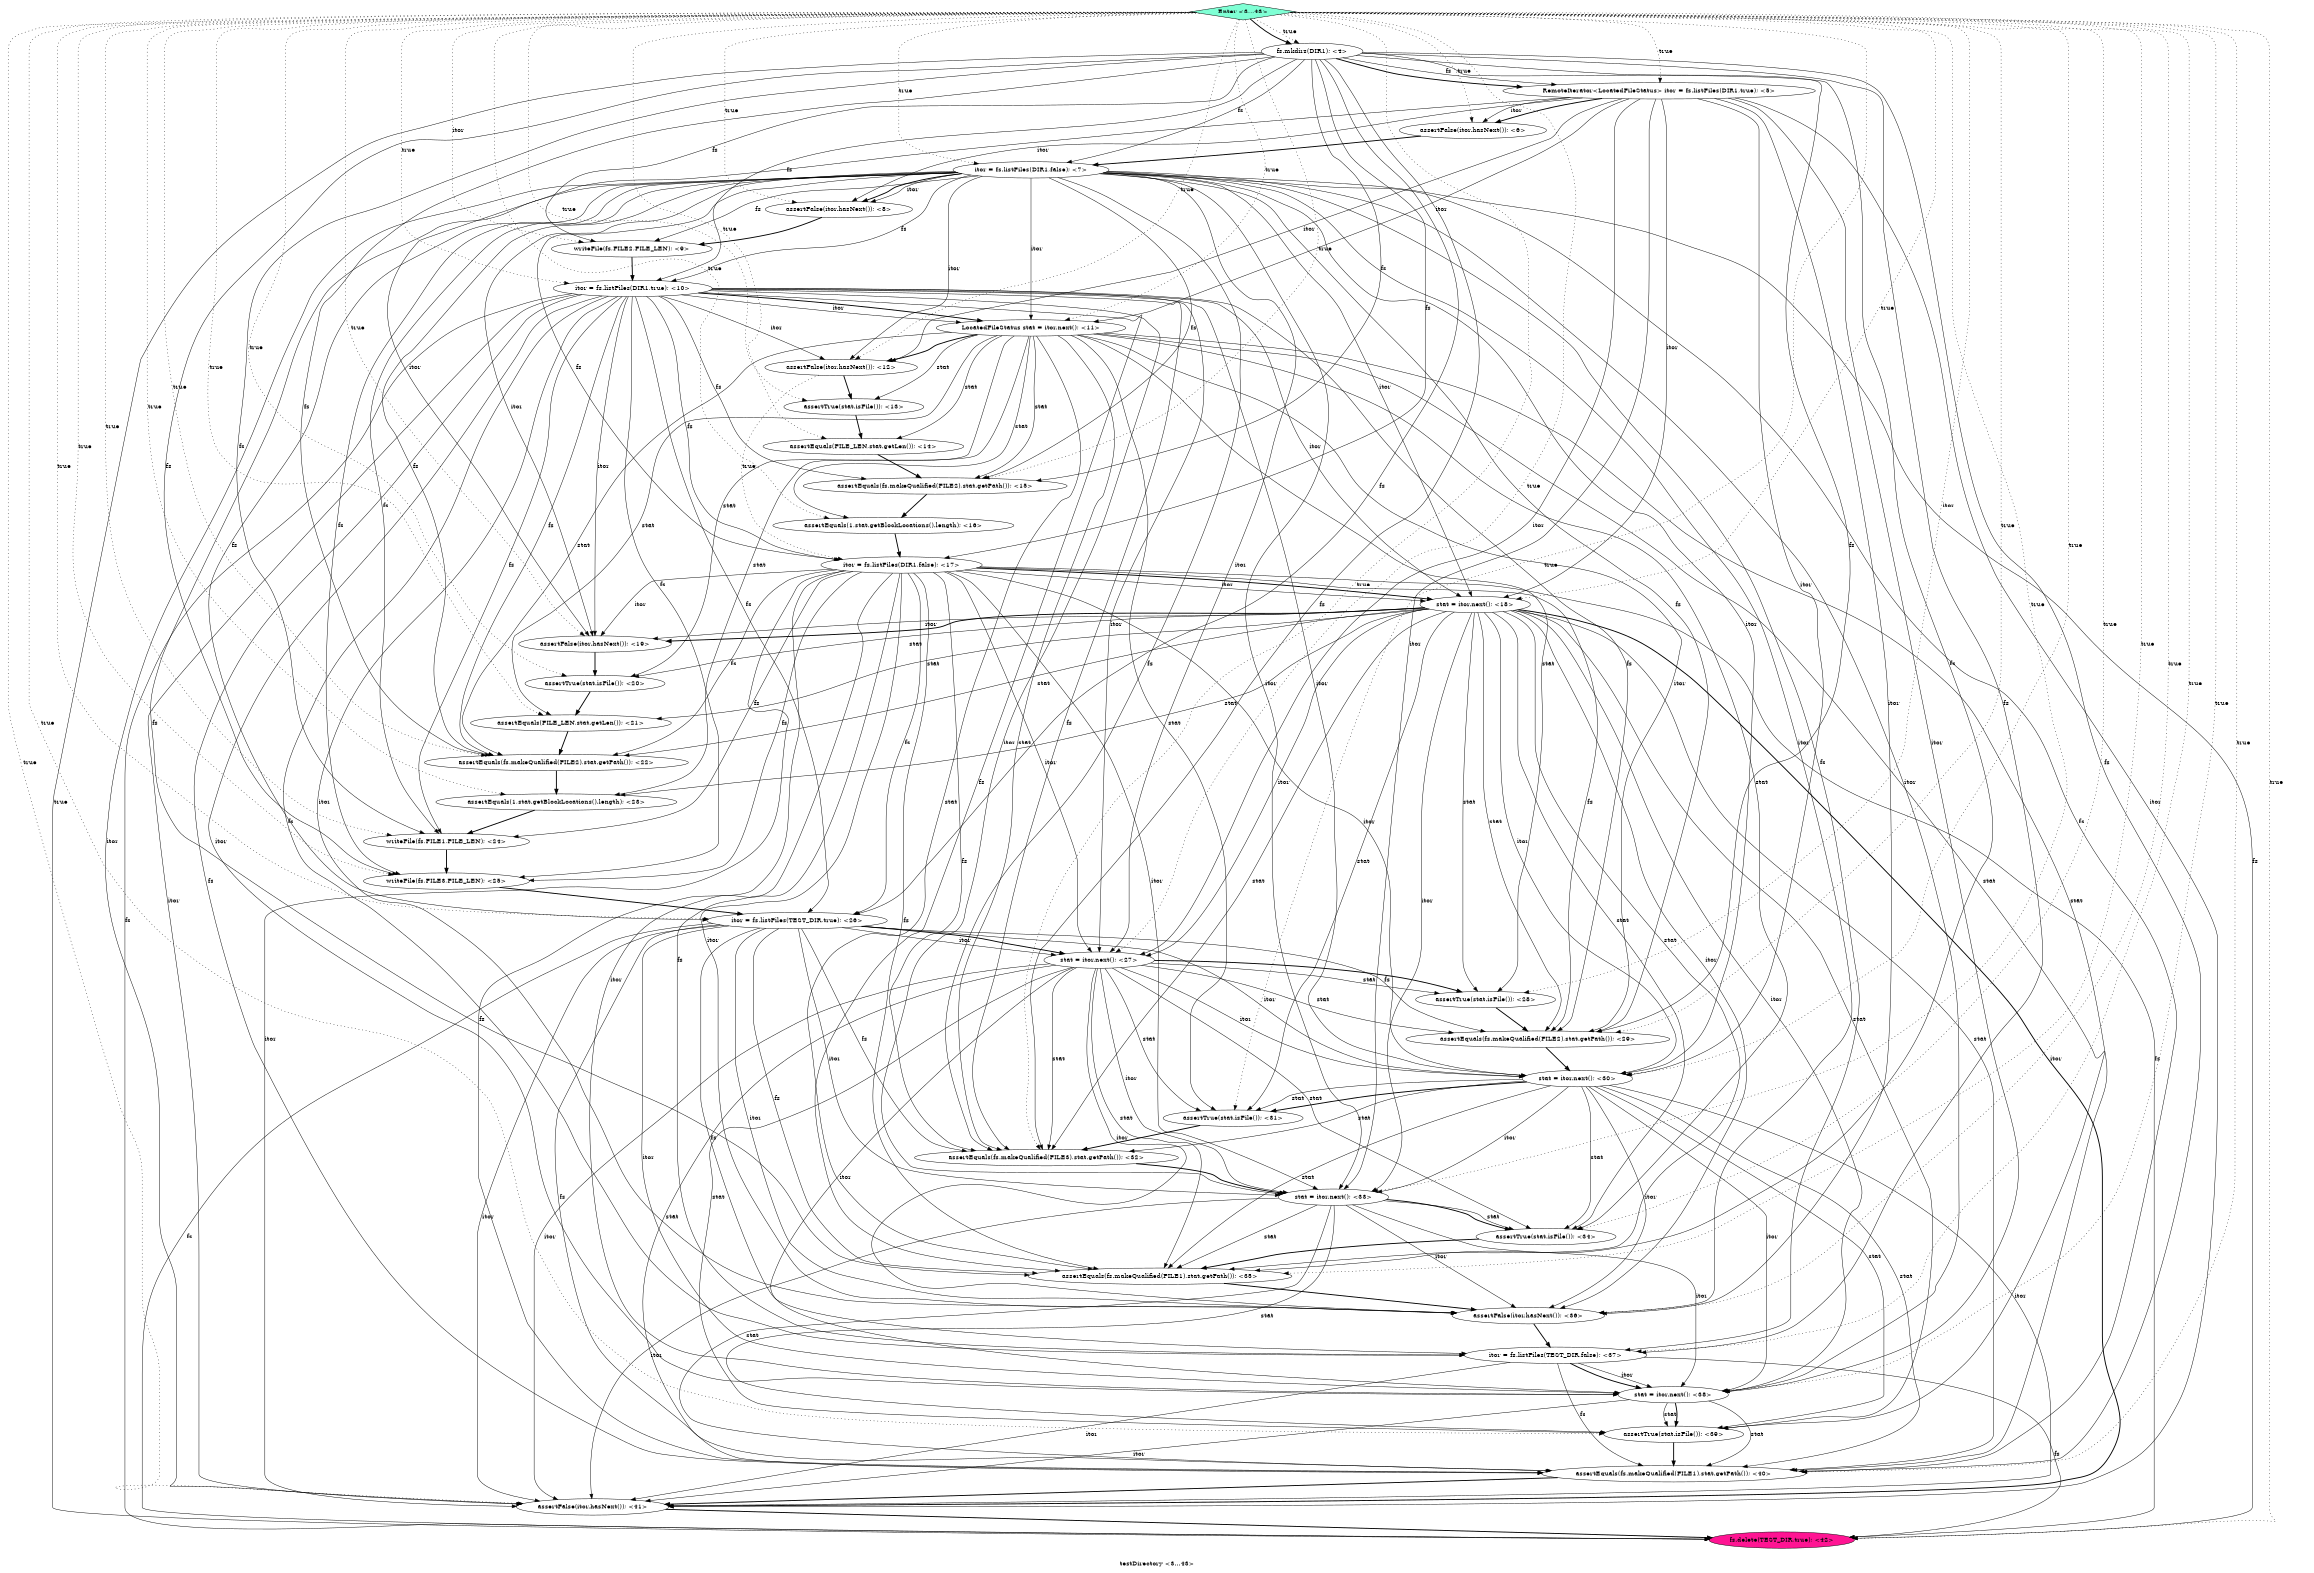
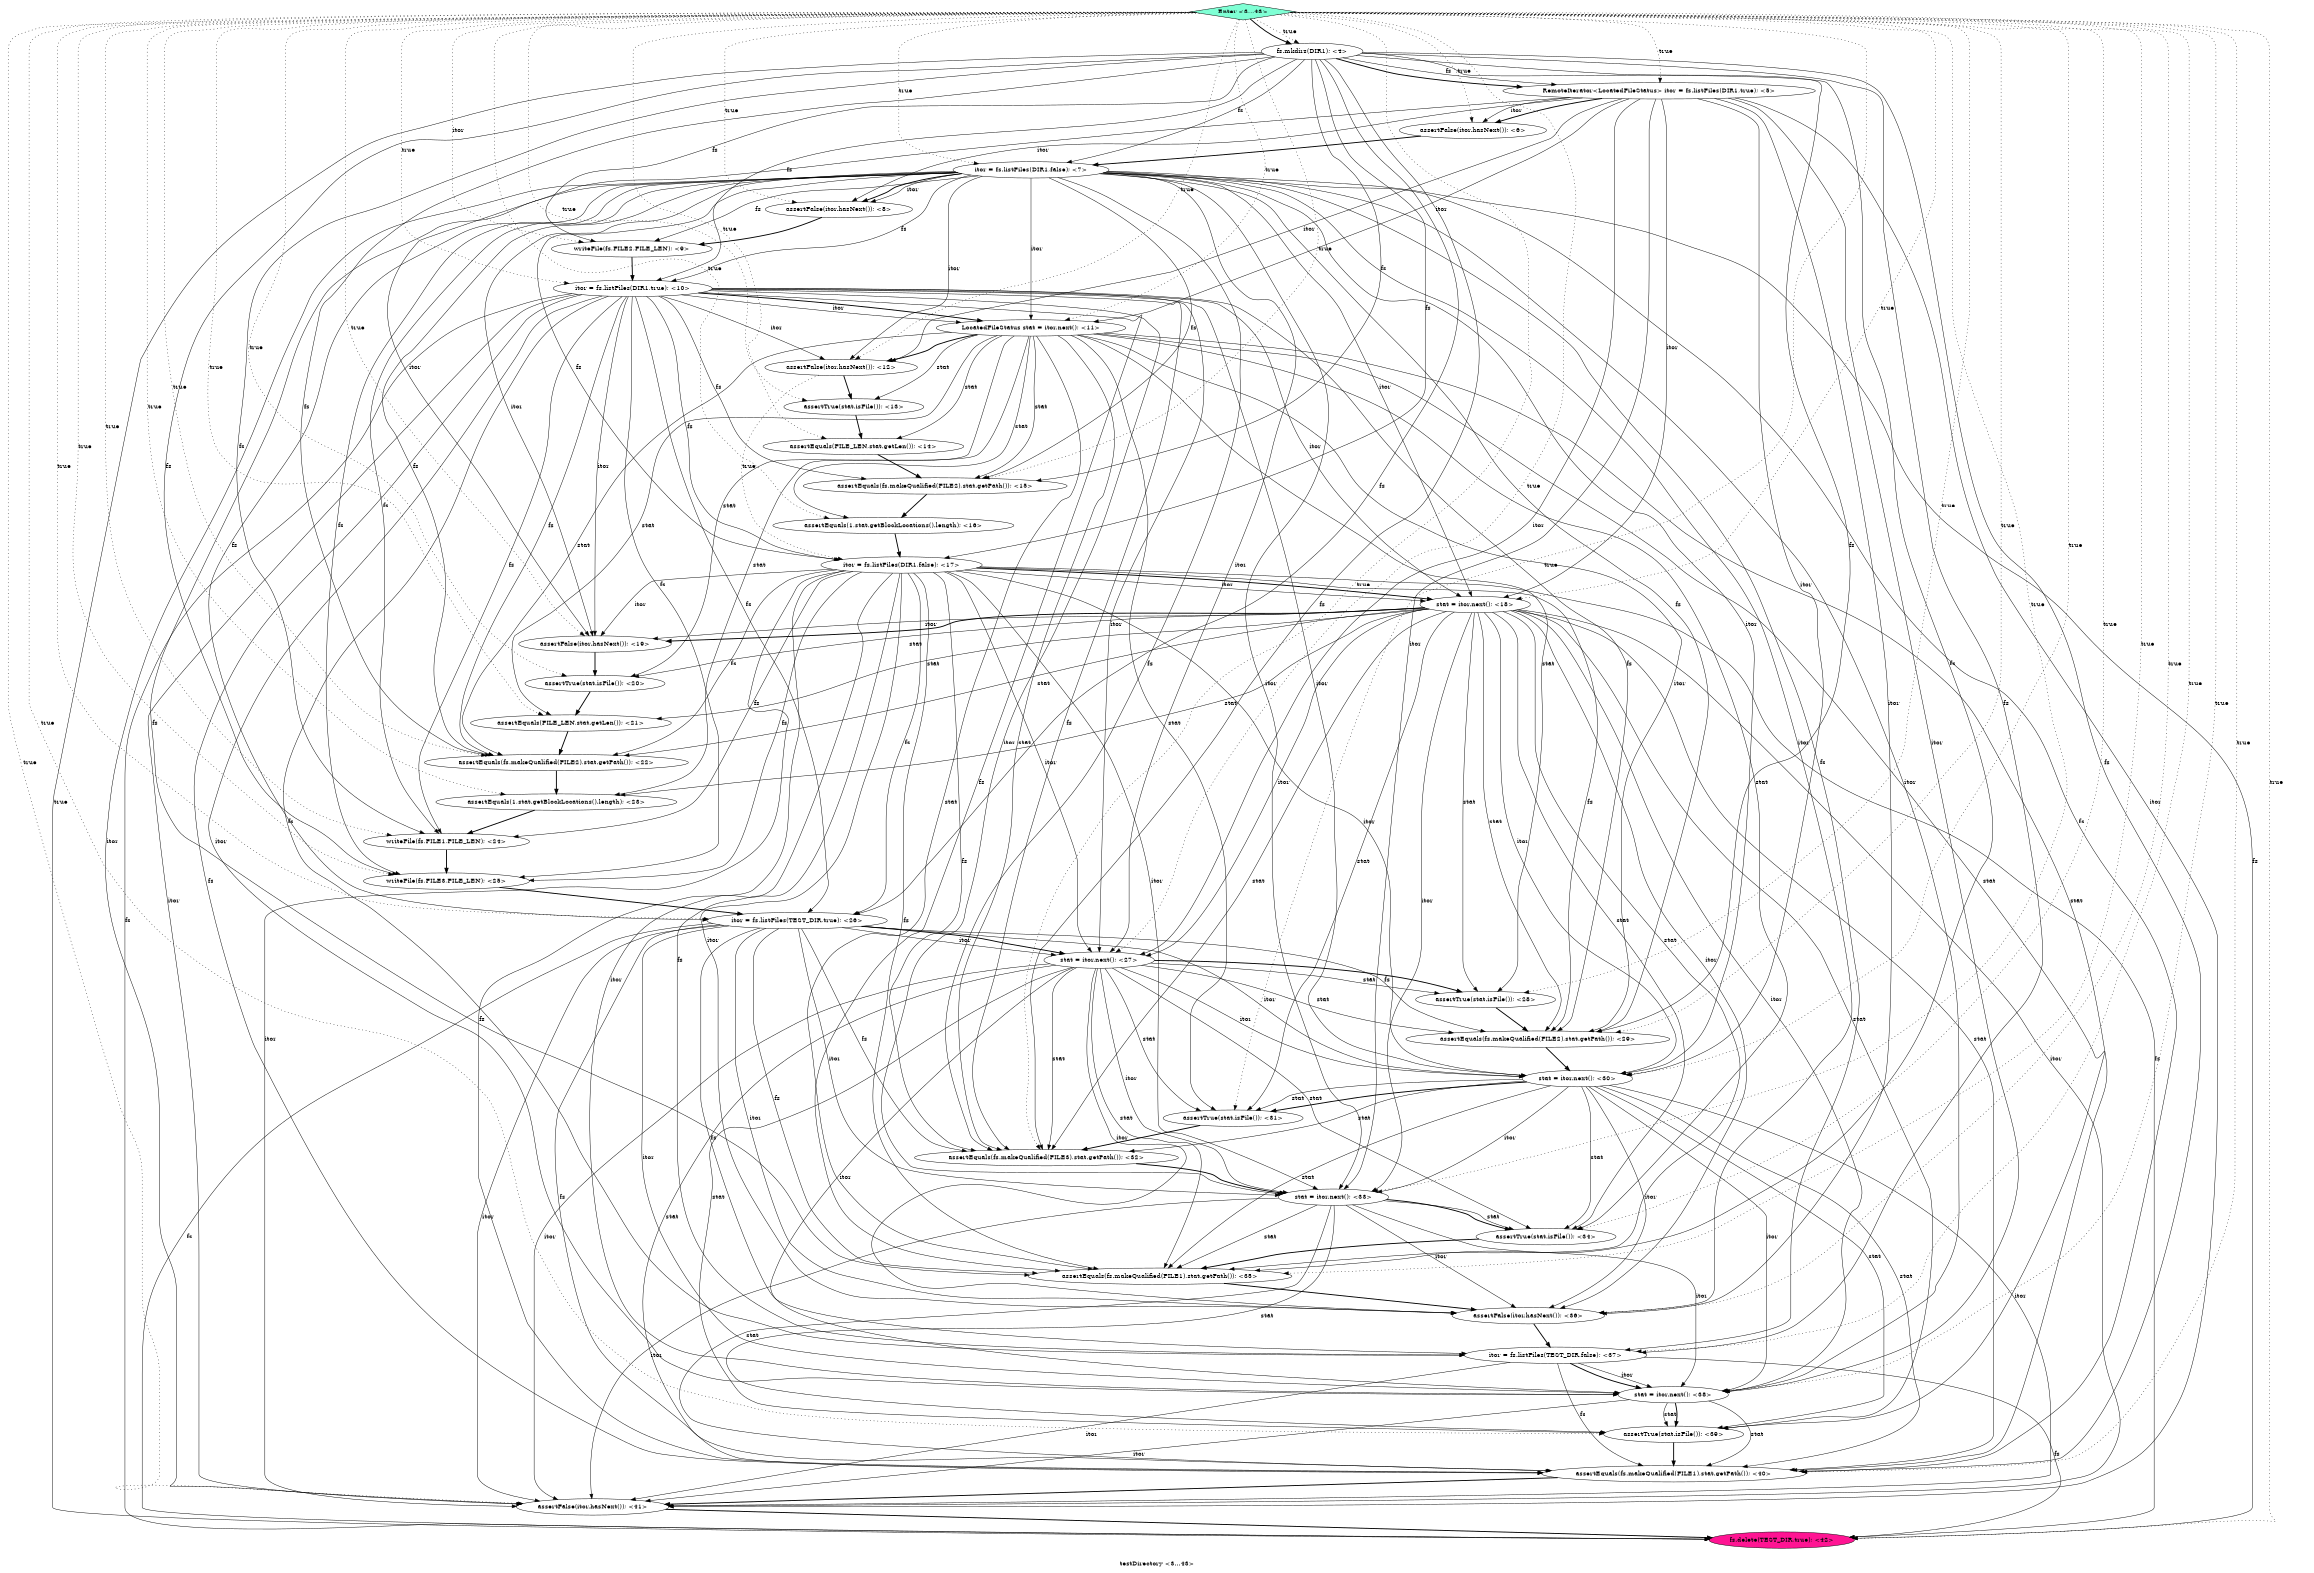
(1949, 506) -> (1949, 506)
(544, 1025) -> none
(1960, 1489) -> (1960, 1489)
